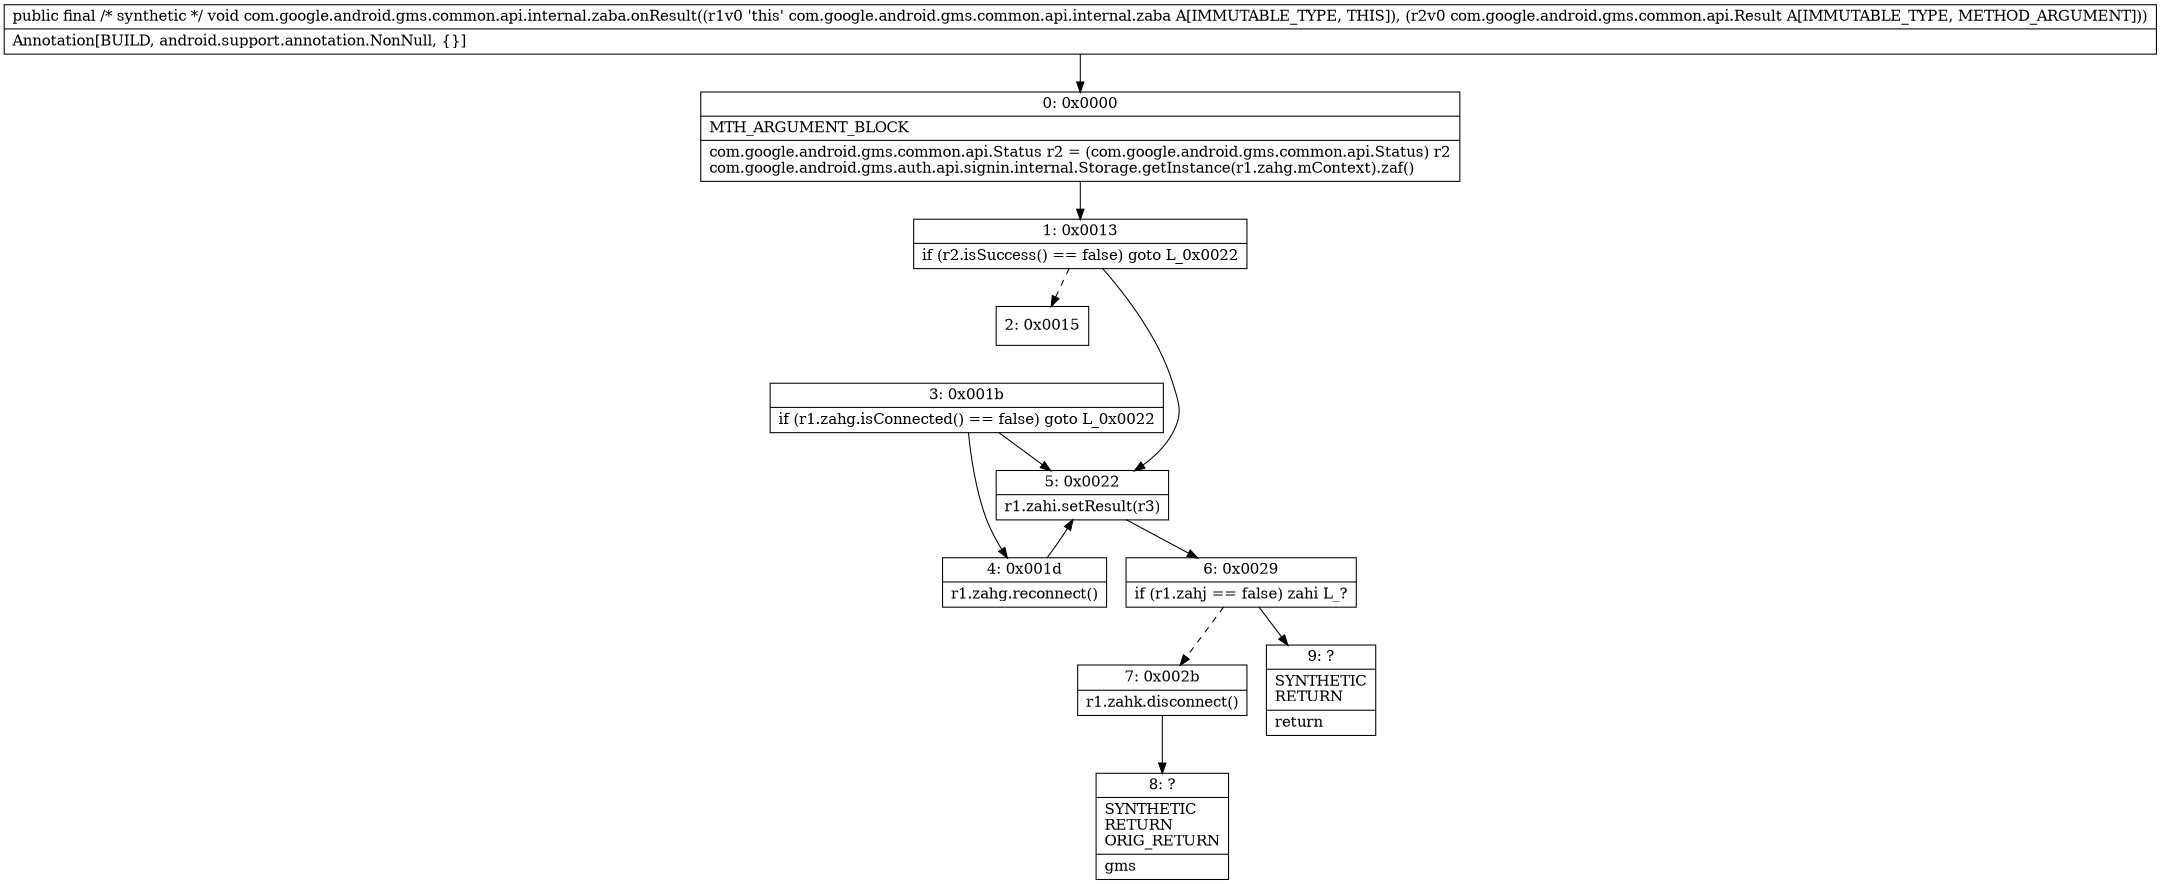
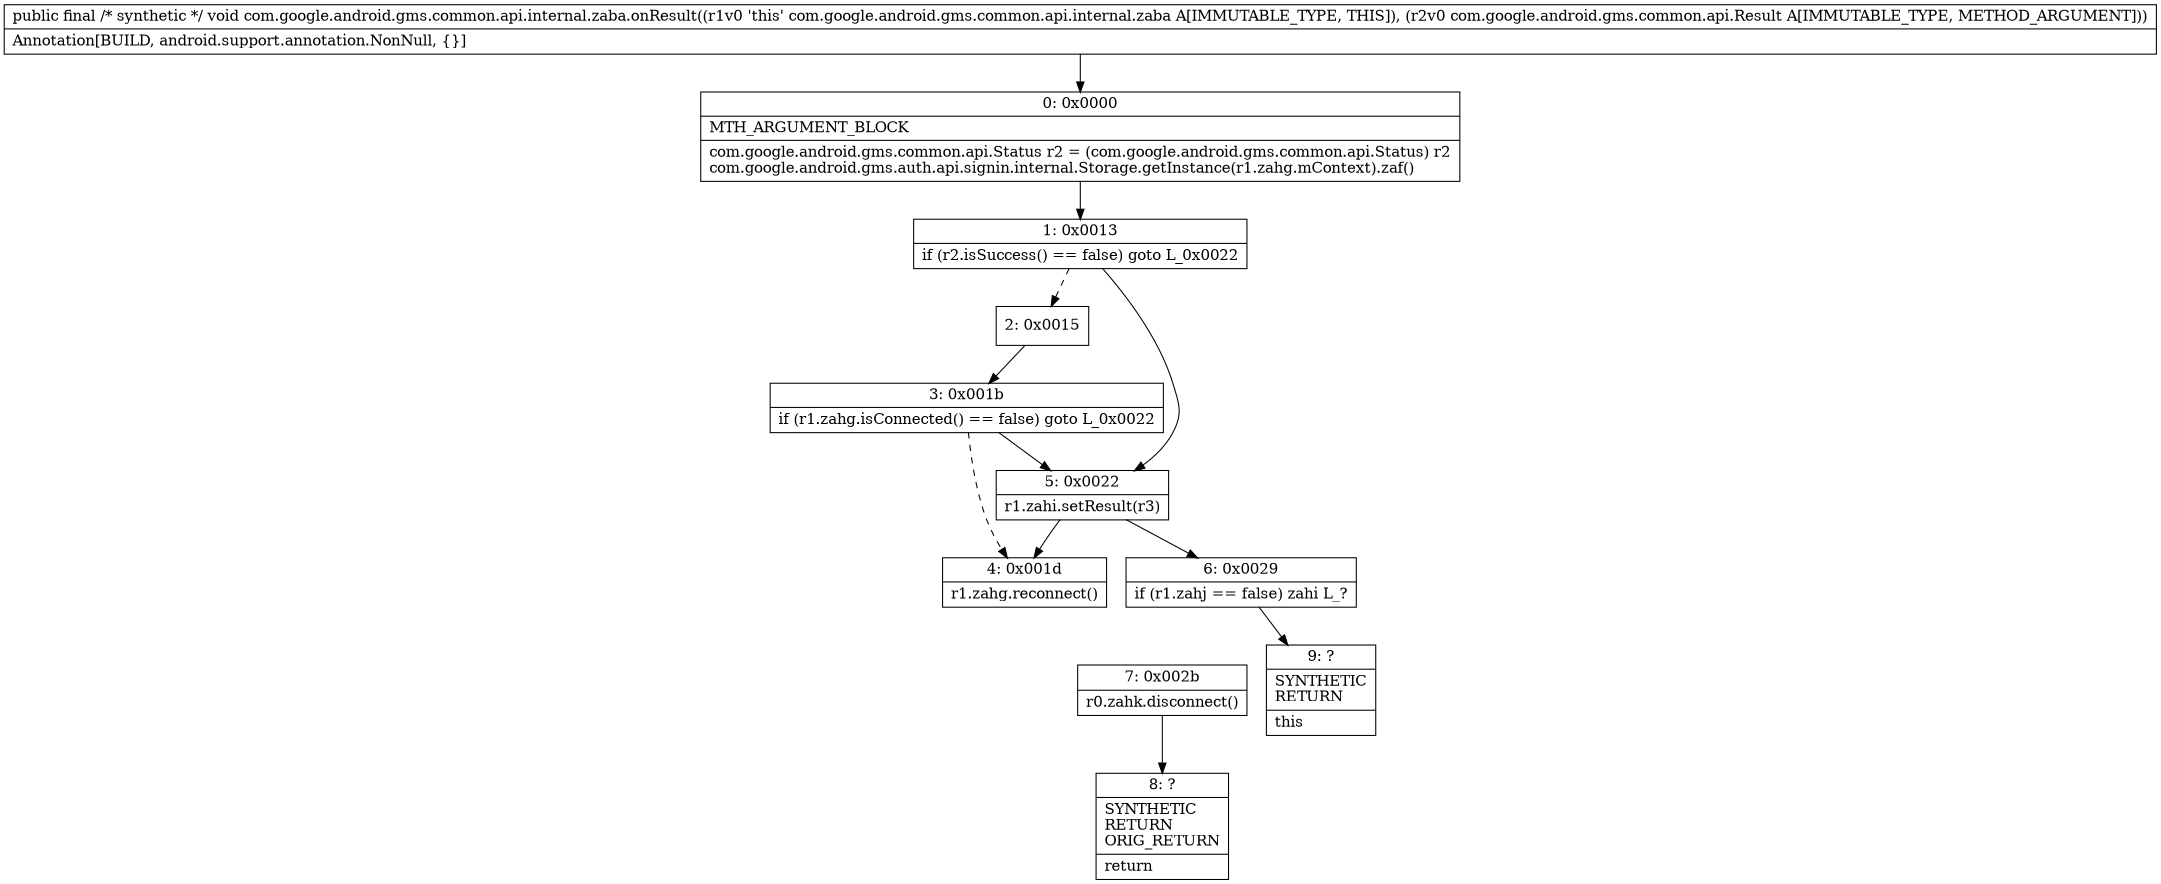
none -> (1011, 361)
(978, 493) -> (978, 493)
(1057, 544) -> (1050, 534)
(1205, 632) -> none
(1162, 702) -> (1162, 702)
(1299, 722) -> (1290, 722)
(1121, 866) -> (1129, 866)
